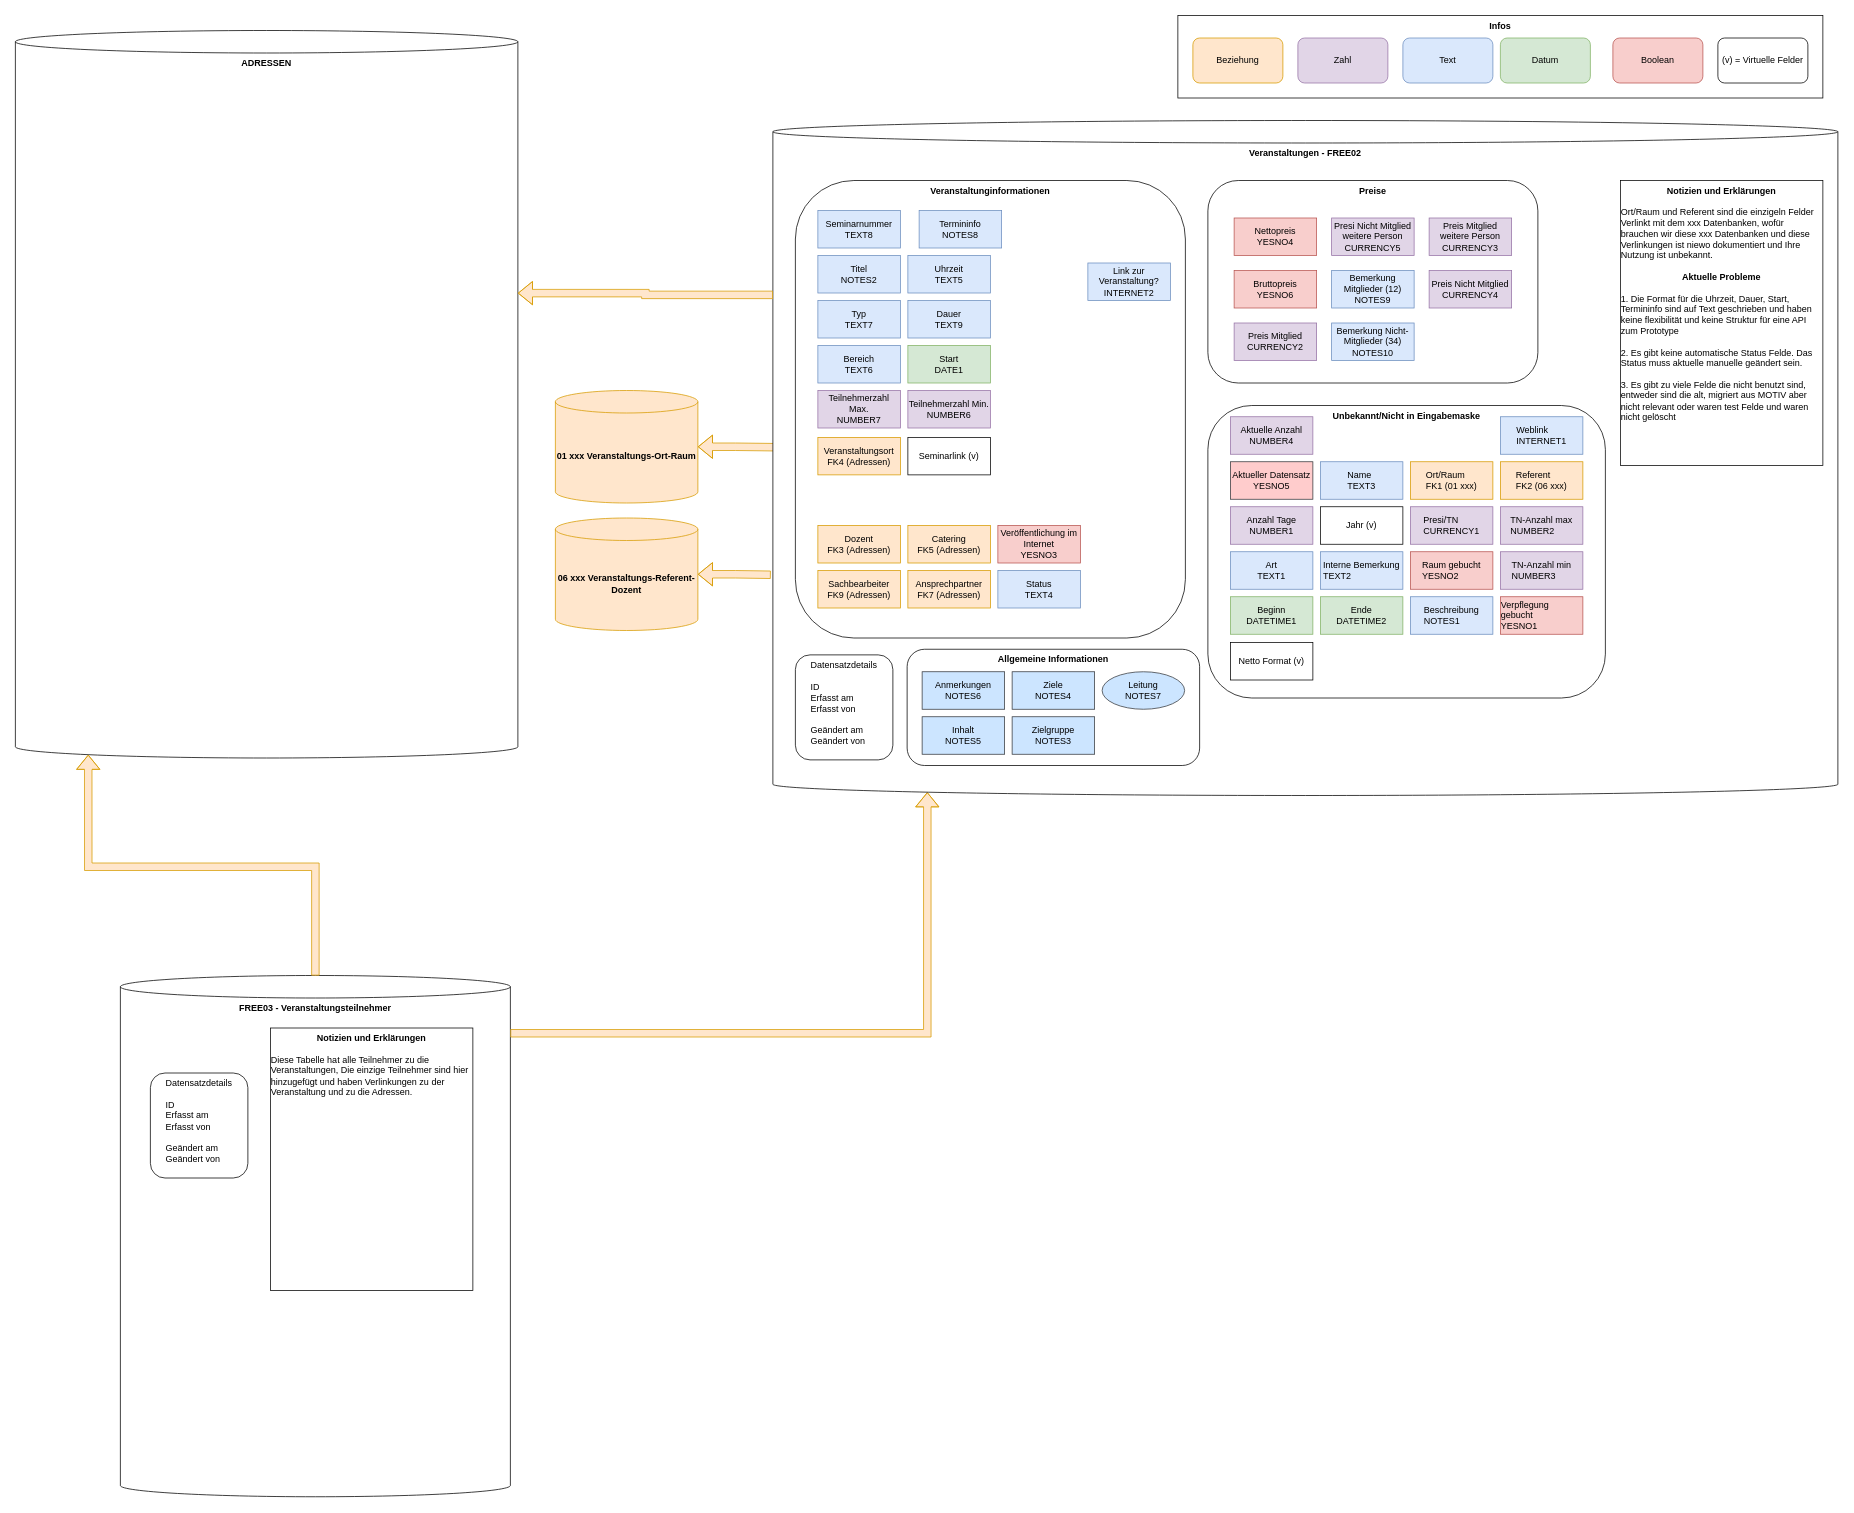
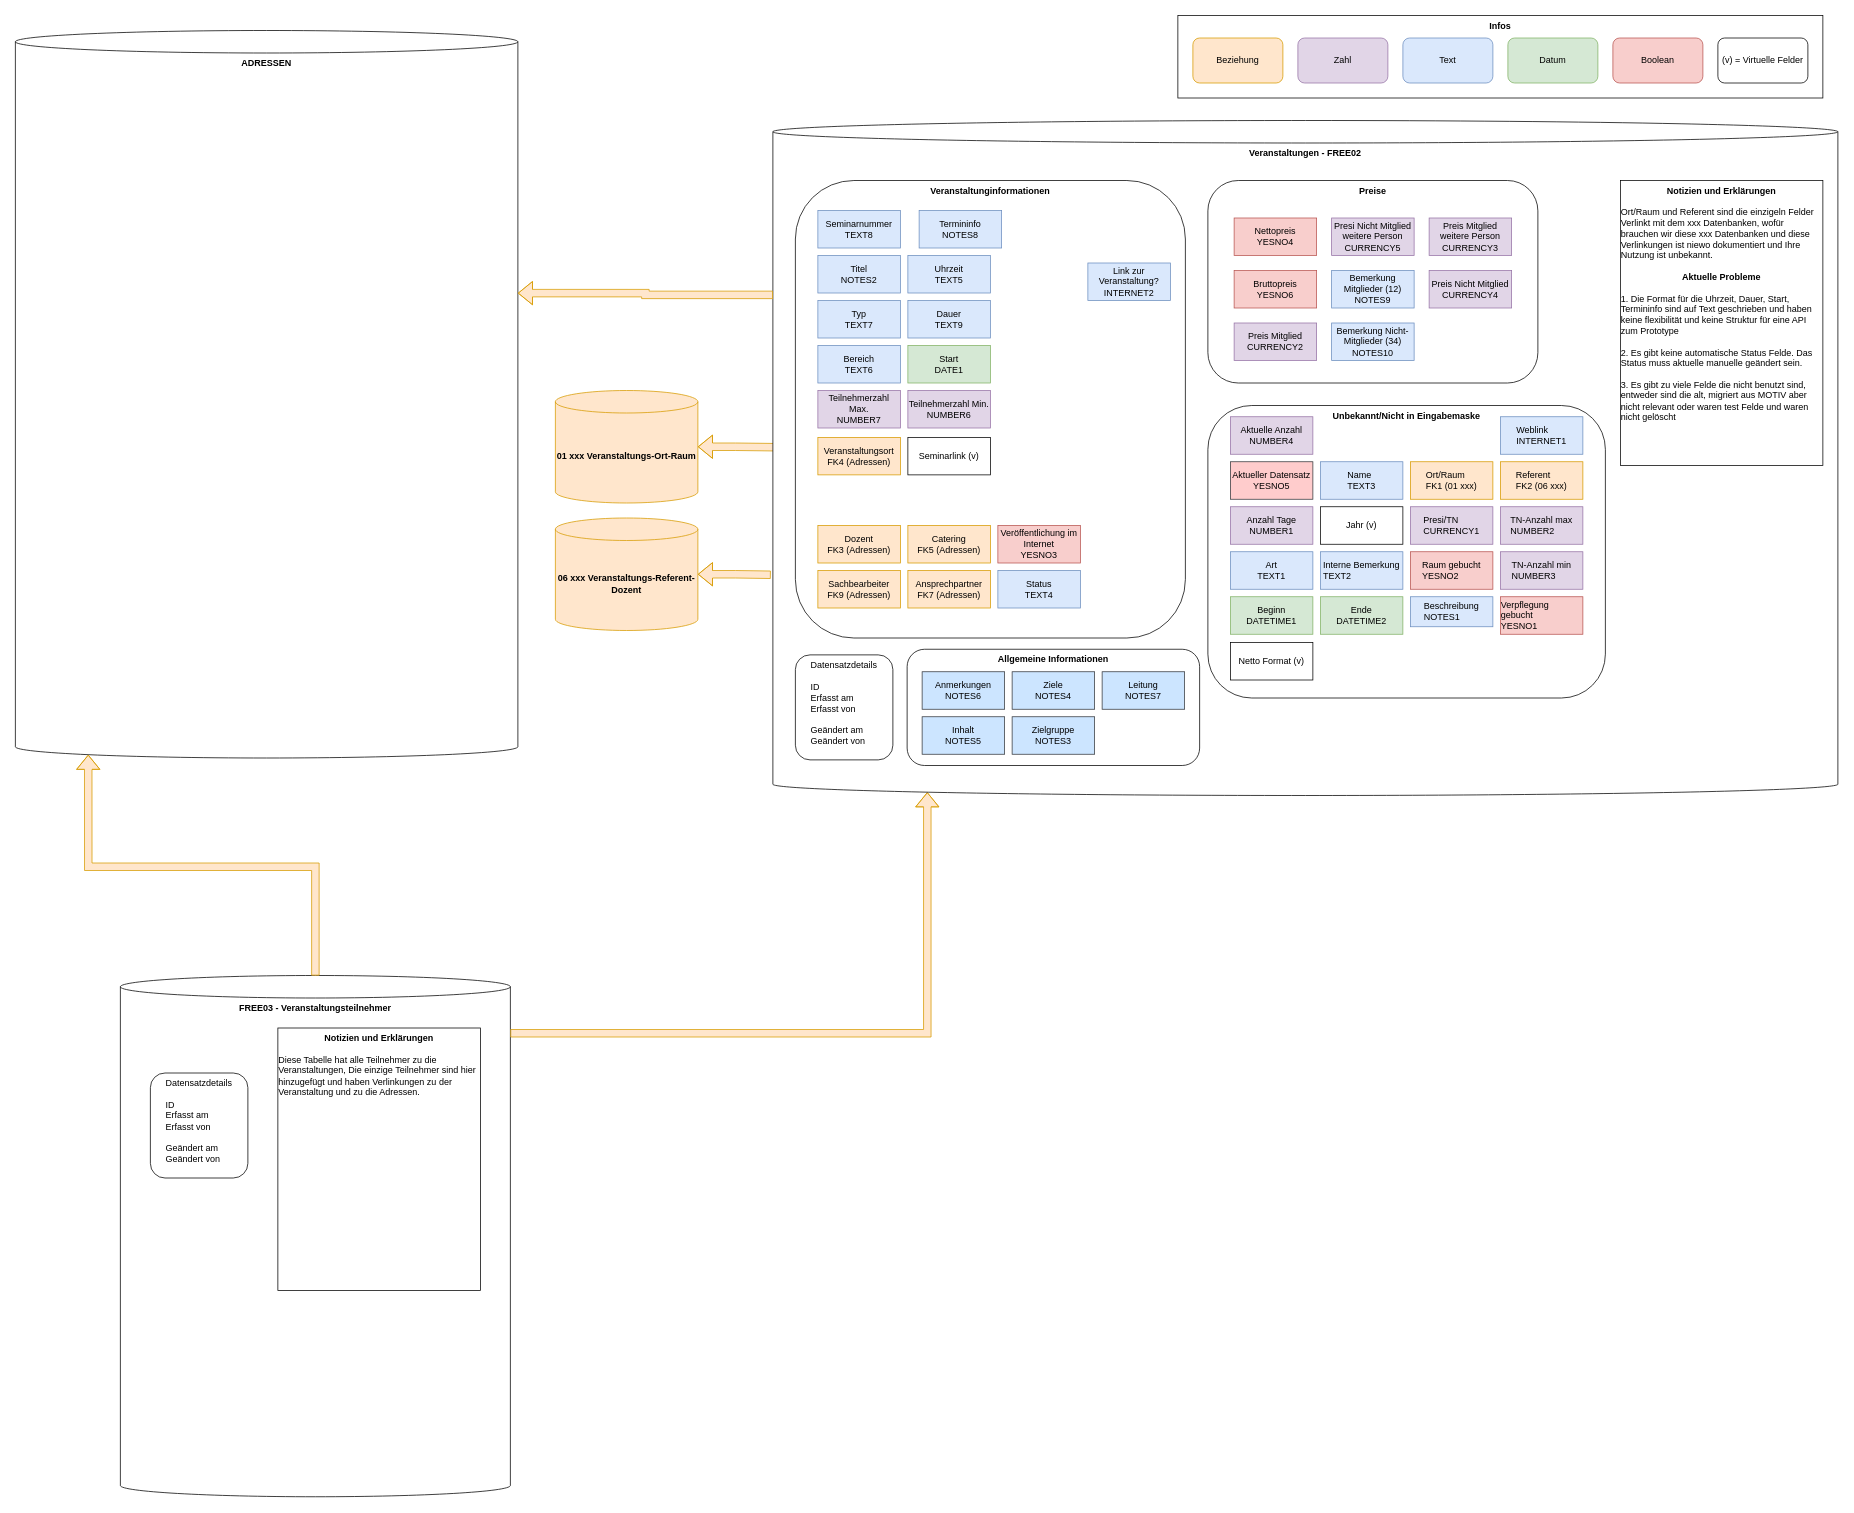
(1545, 60) -> (1553, 60)
(1452, 615) -> (1452, 612)
(1143, 690) -> (1143, 690)
(372, 1159) -> (379, 1159)
